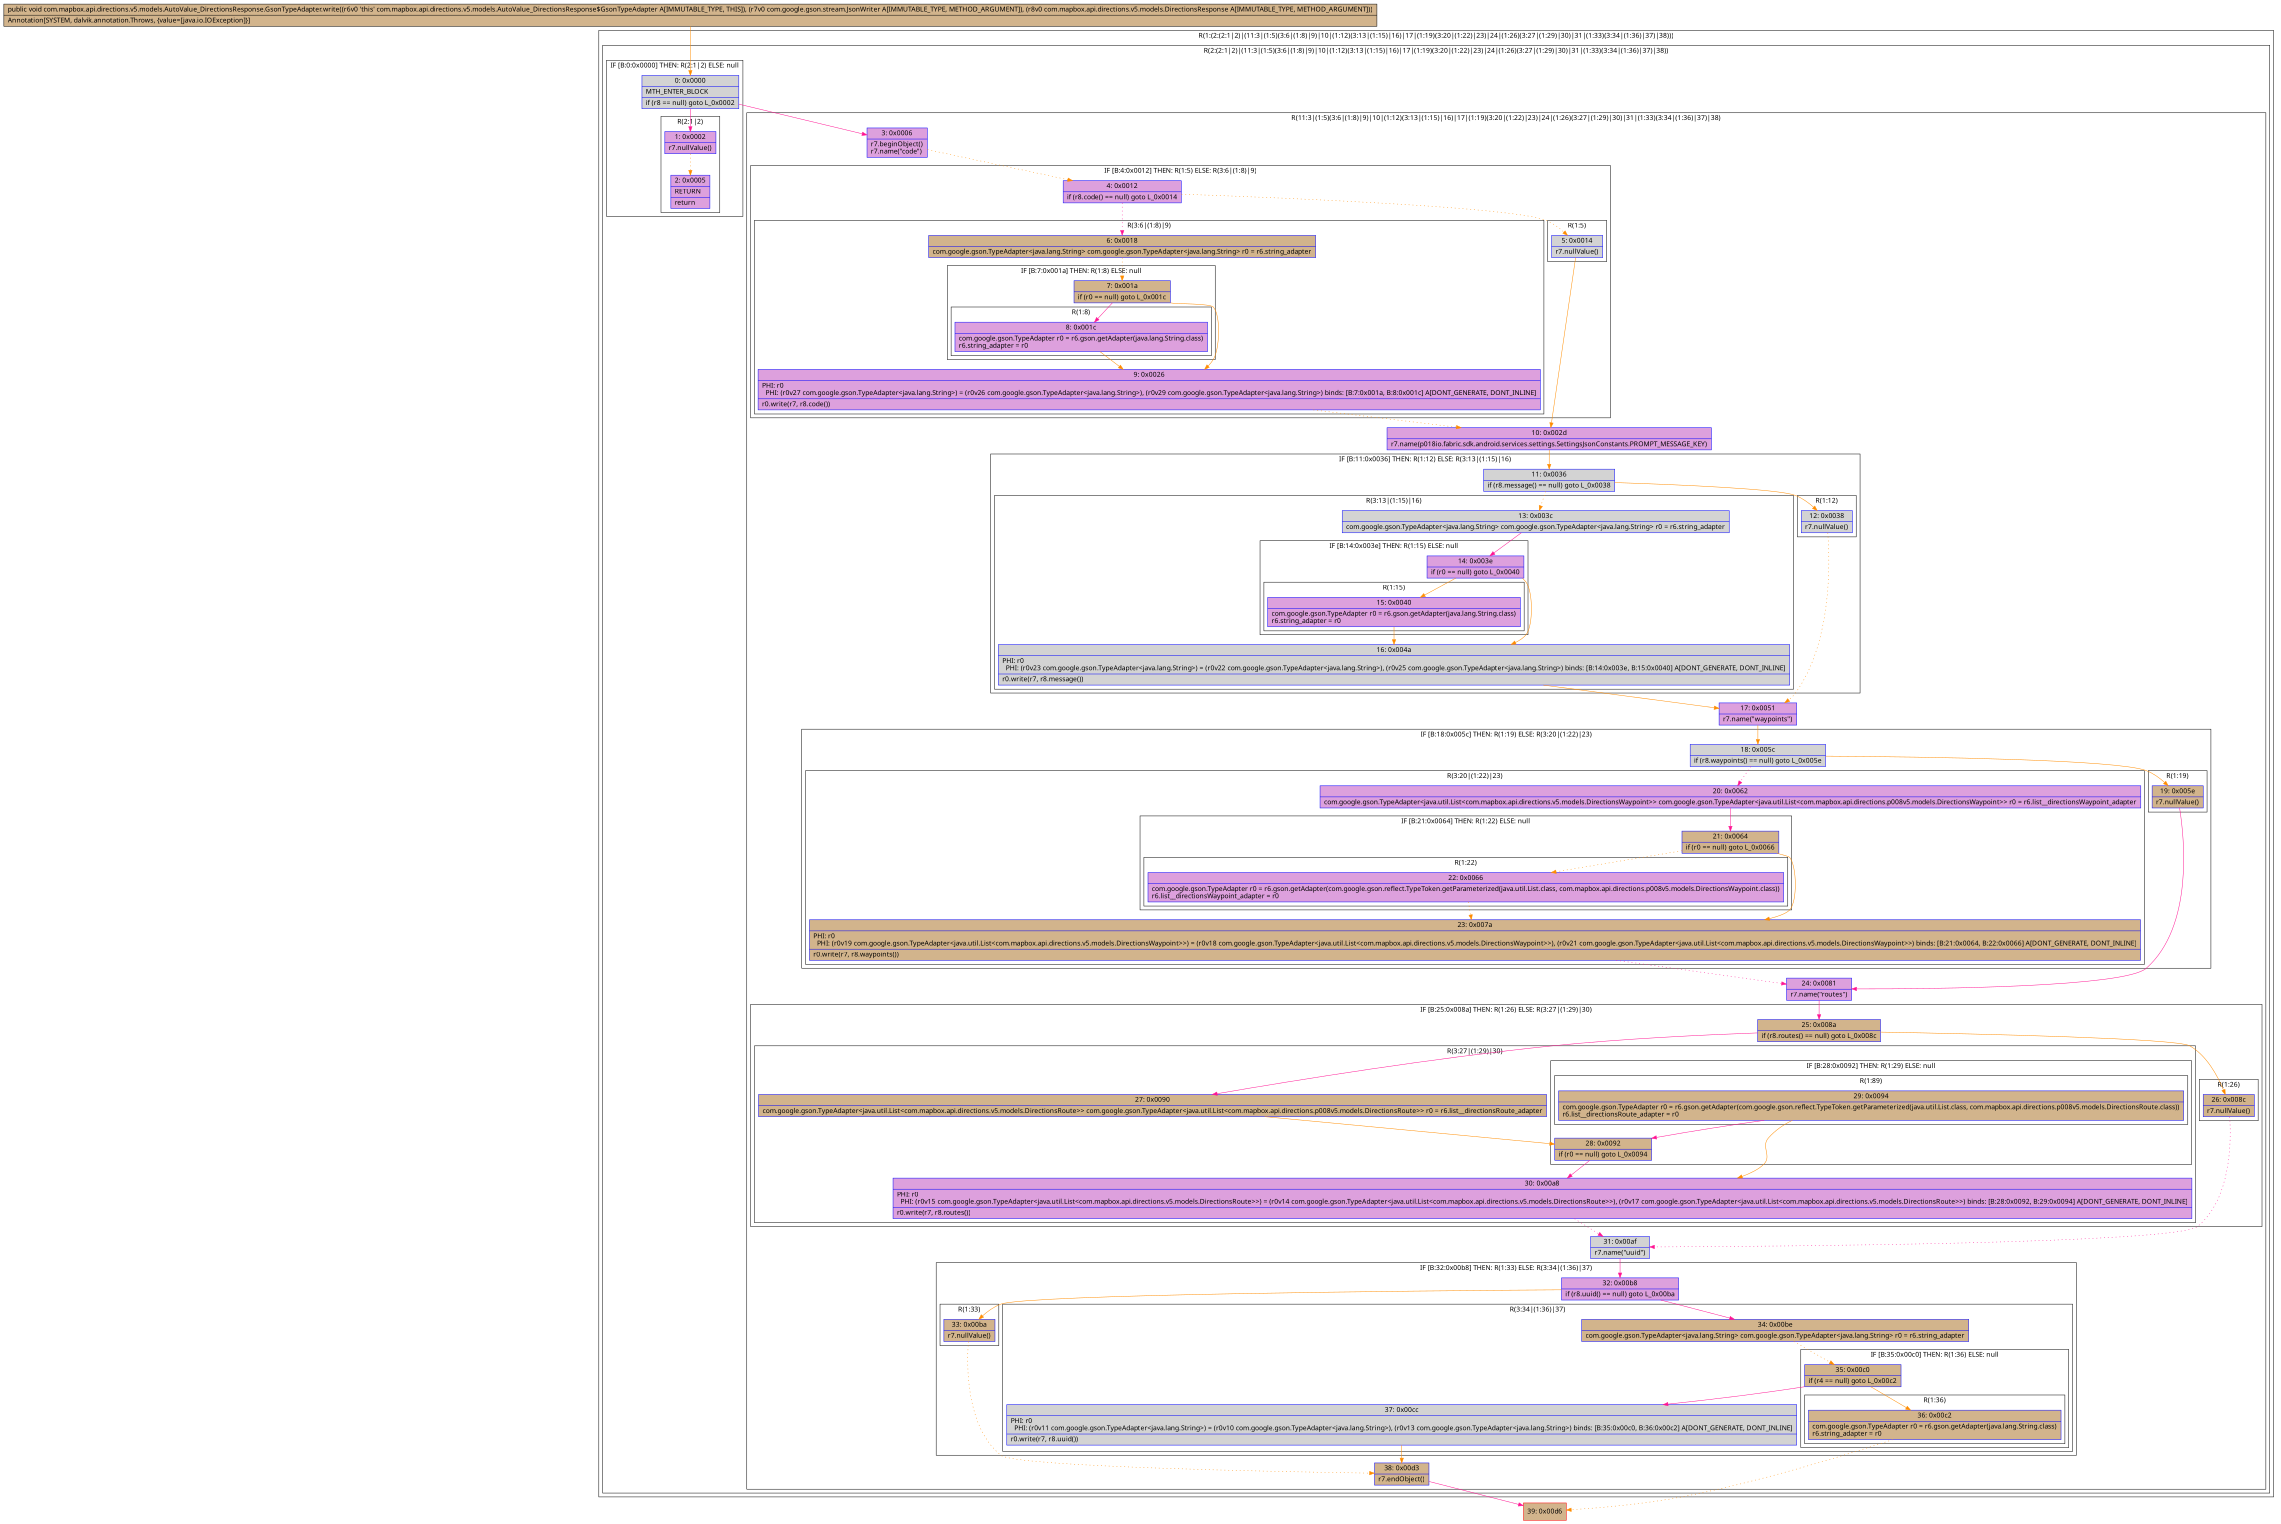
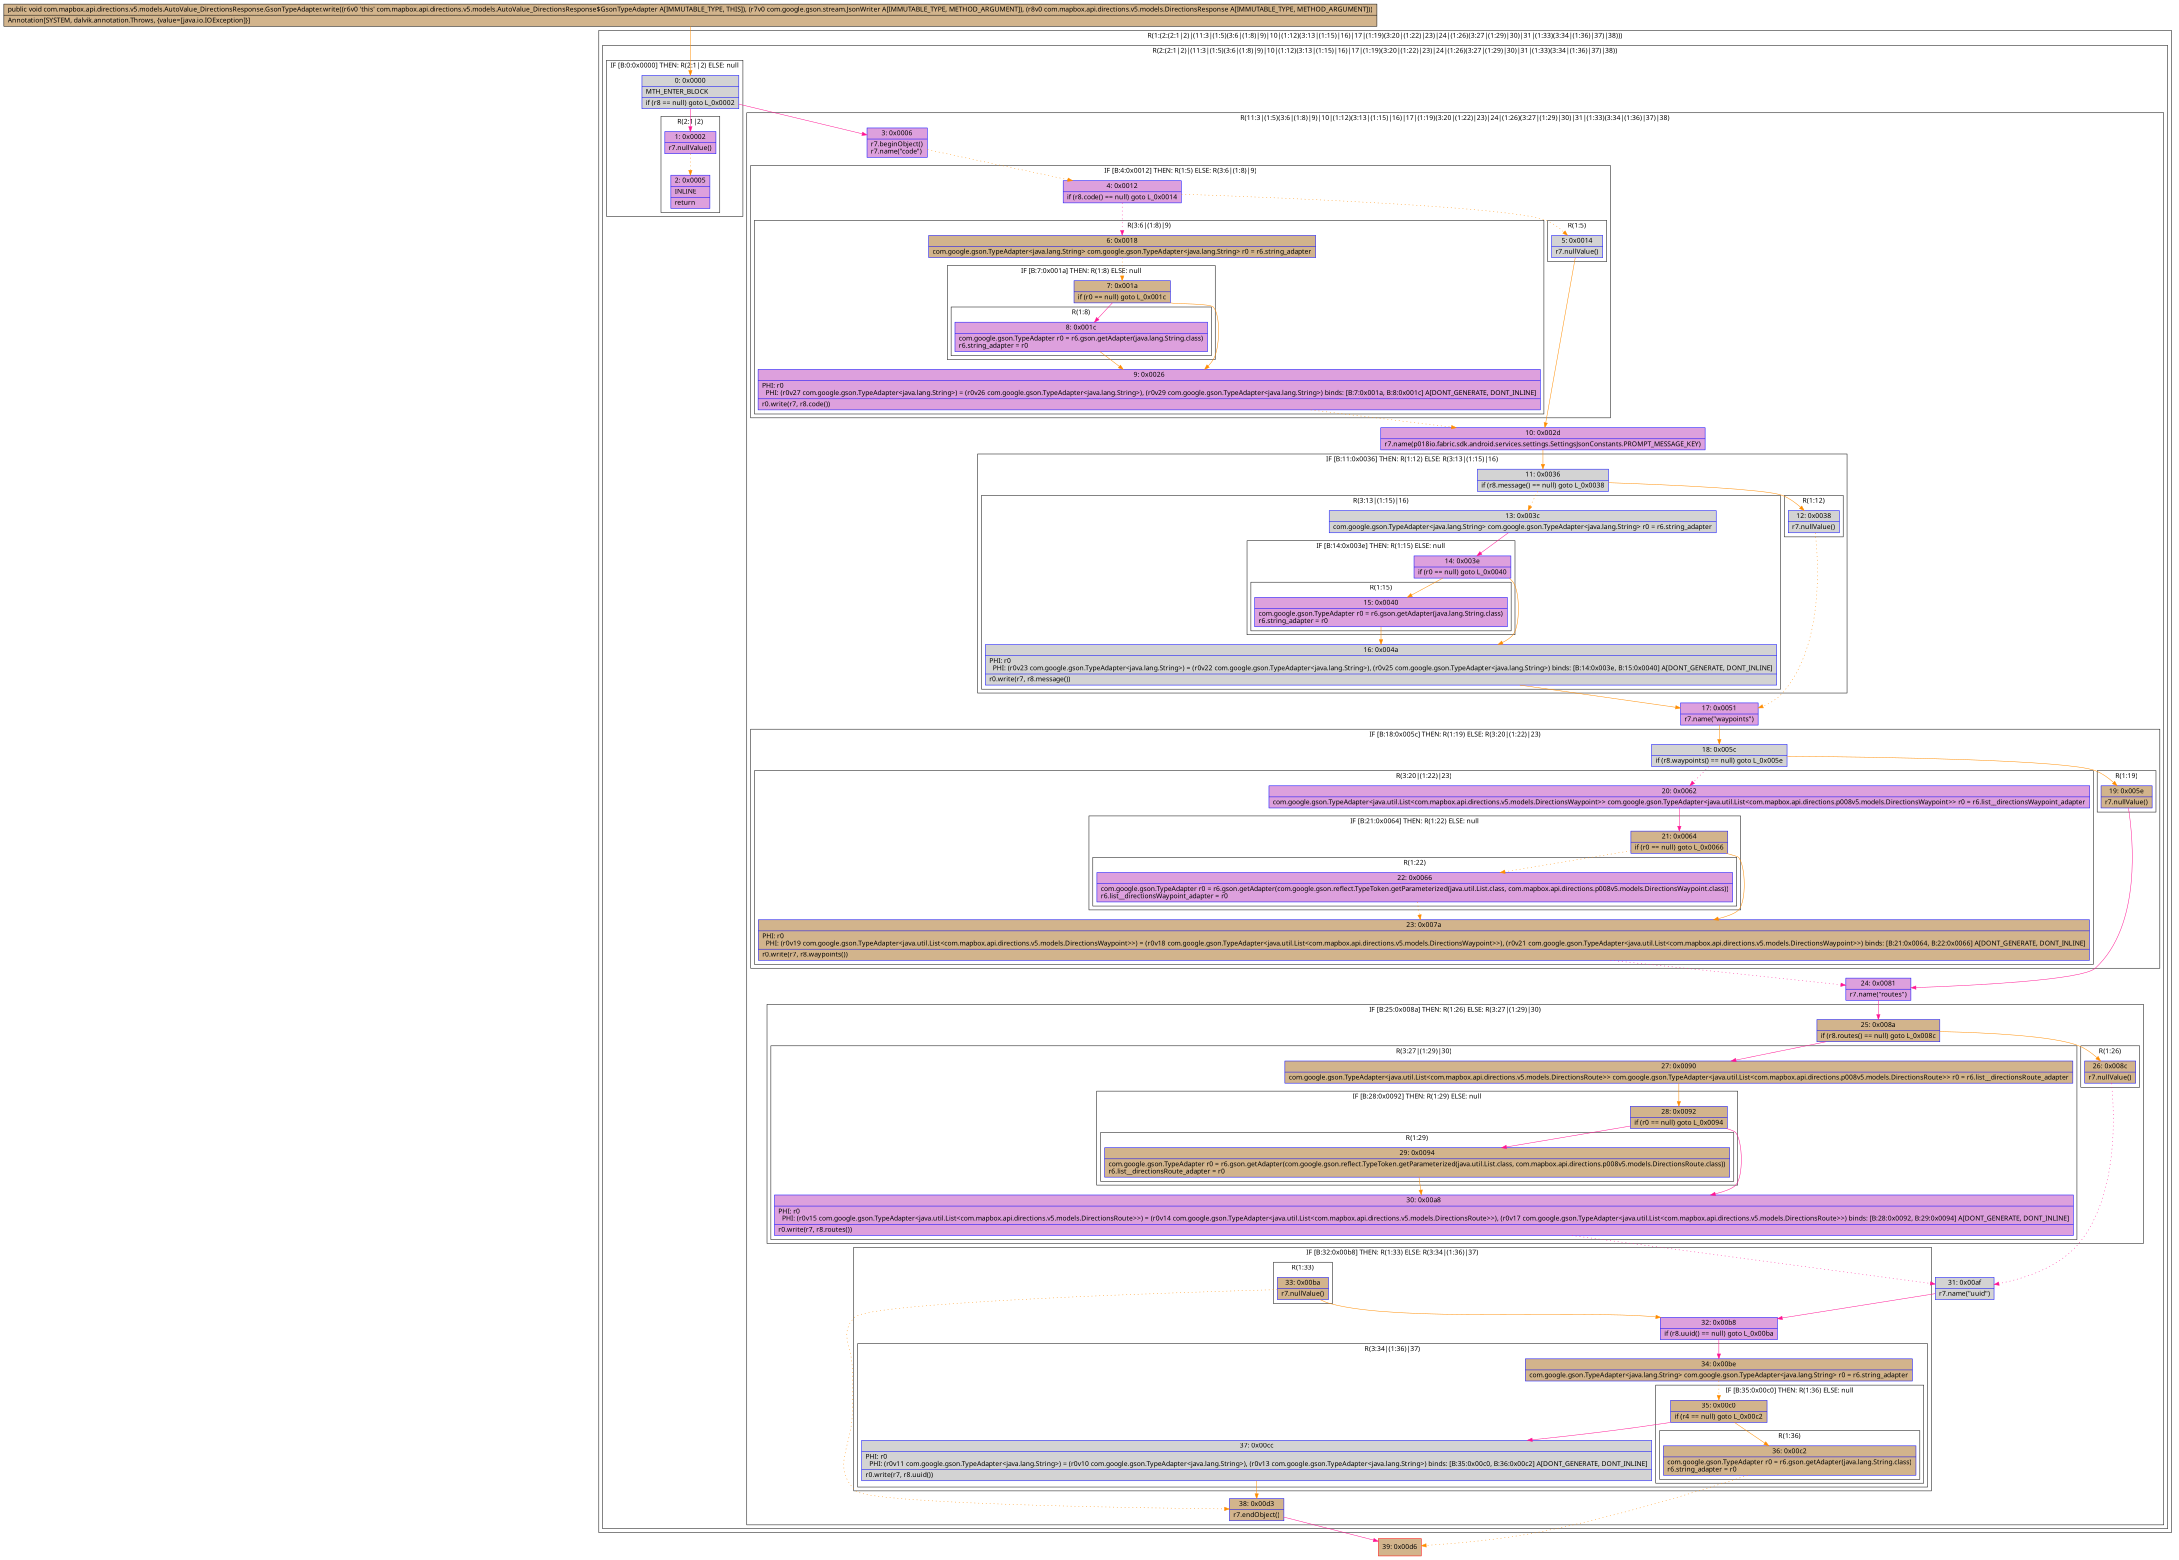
(688, 192) -> (686, 192)
(1871, 1081) -> (1417, 1138)
(1710, 1128) -> (1568, 1136)
(1270, 1293) -> (1487, 1315)
